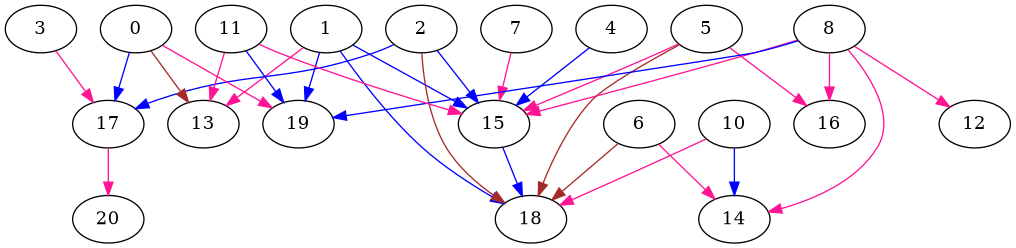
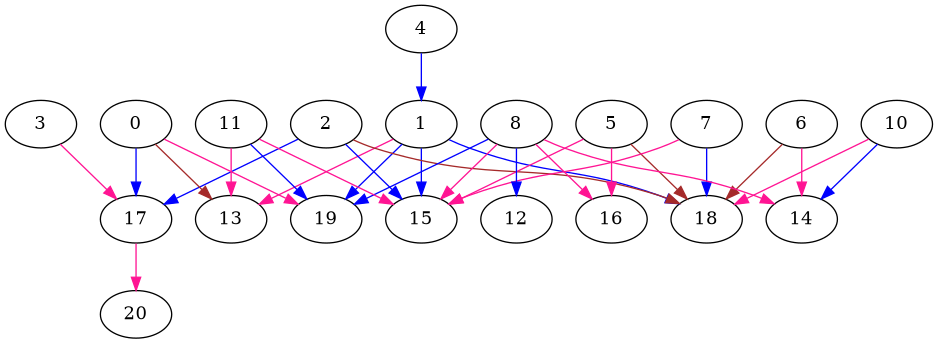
(558, 72) -> (421, 70)
(897, 73) -> (516, 165)
(510, 166) -> (707, 165)
